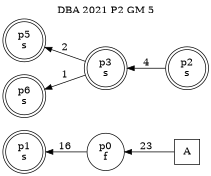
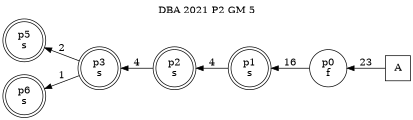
none -> (216, 68)
